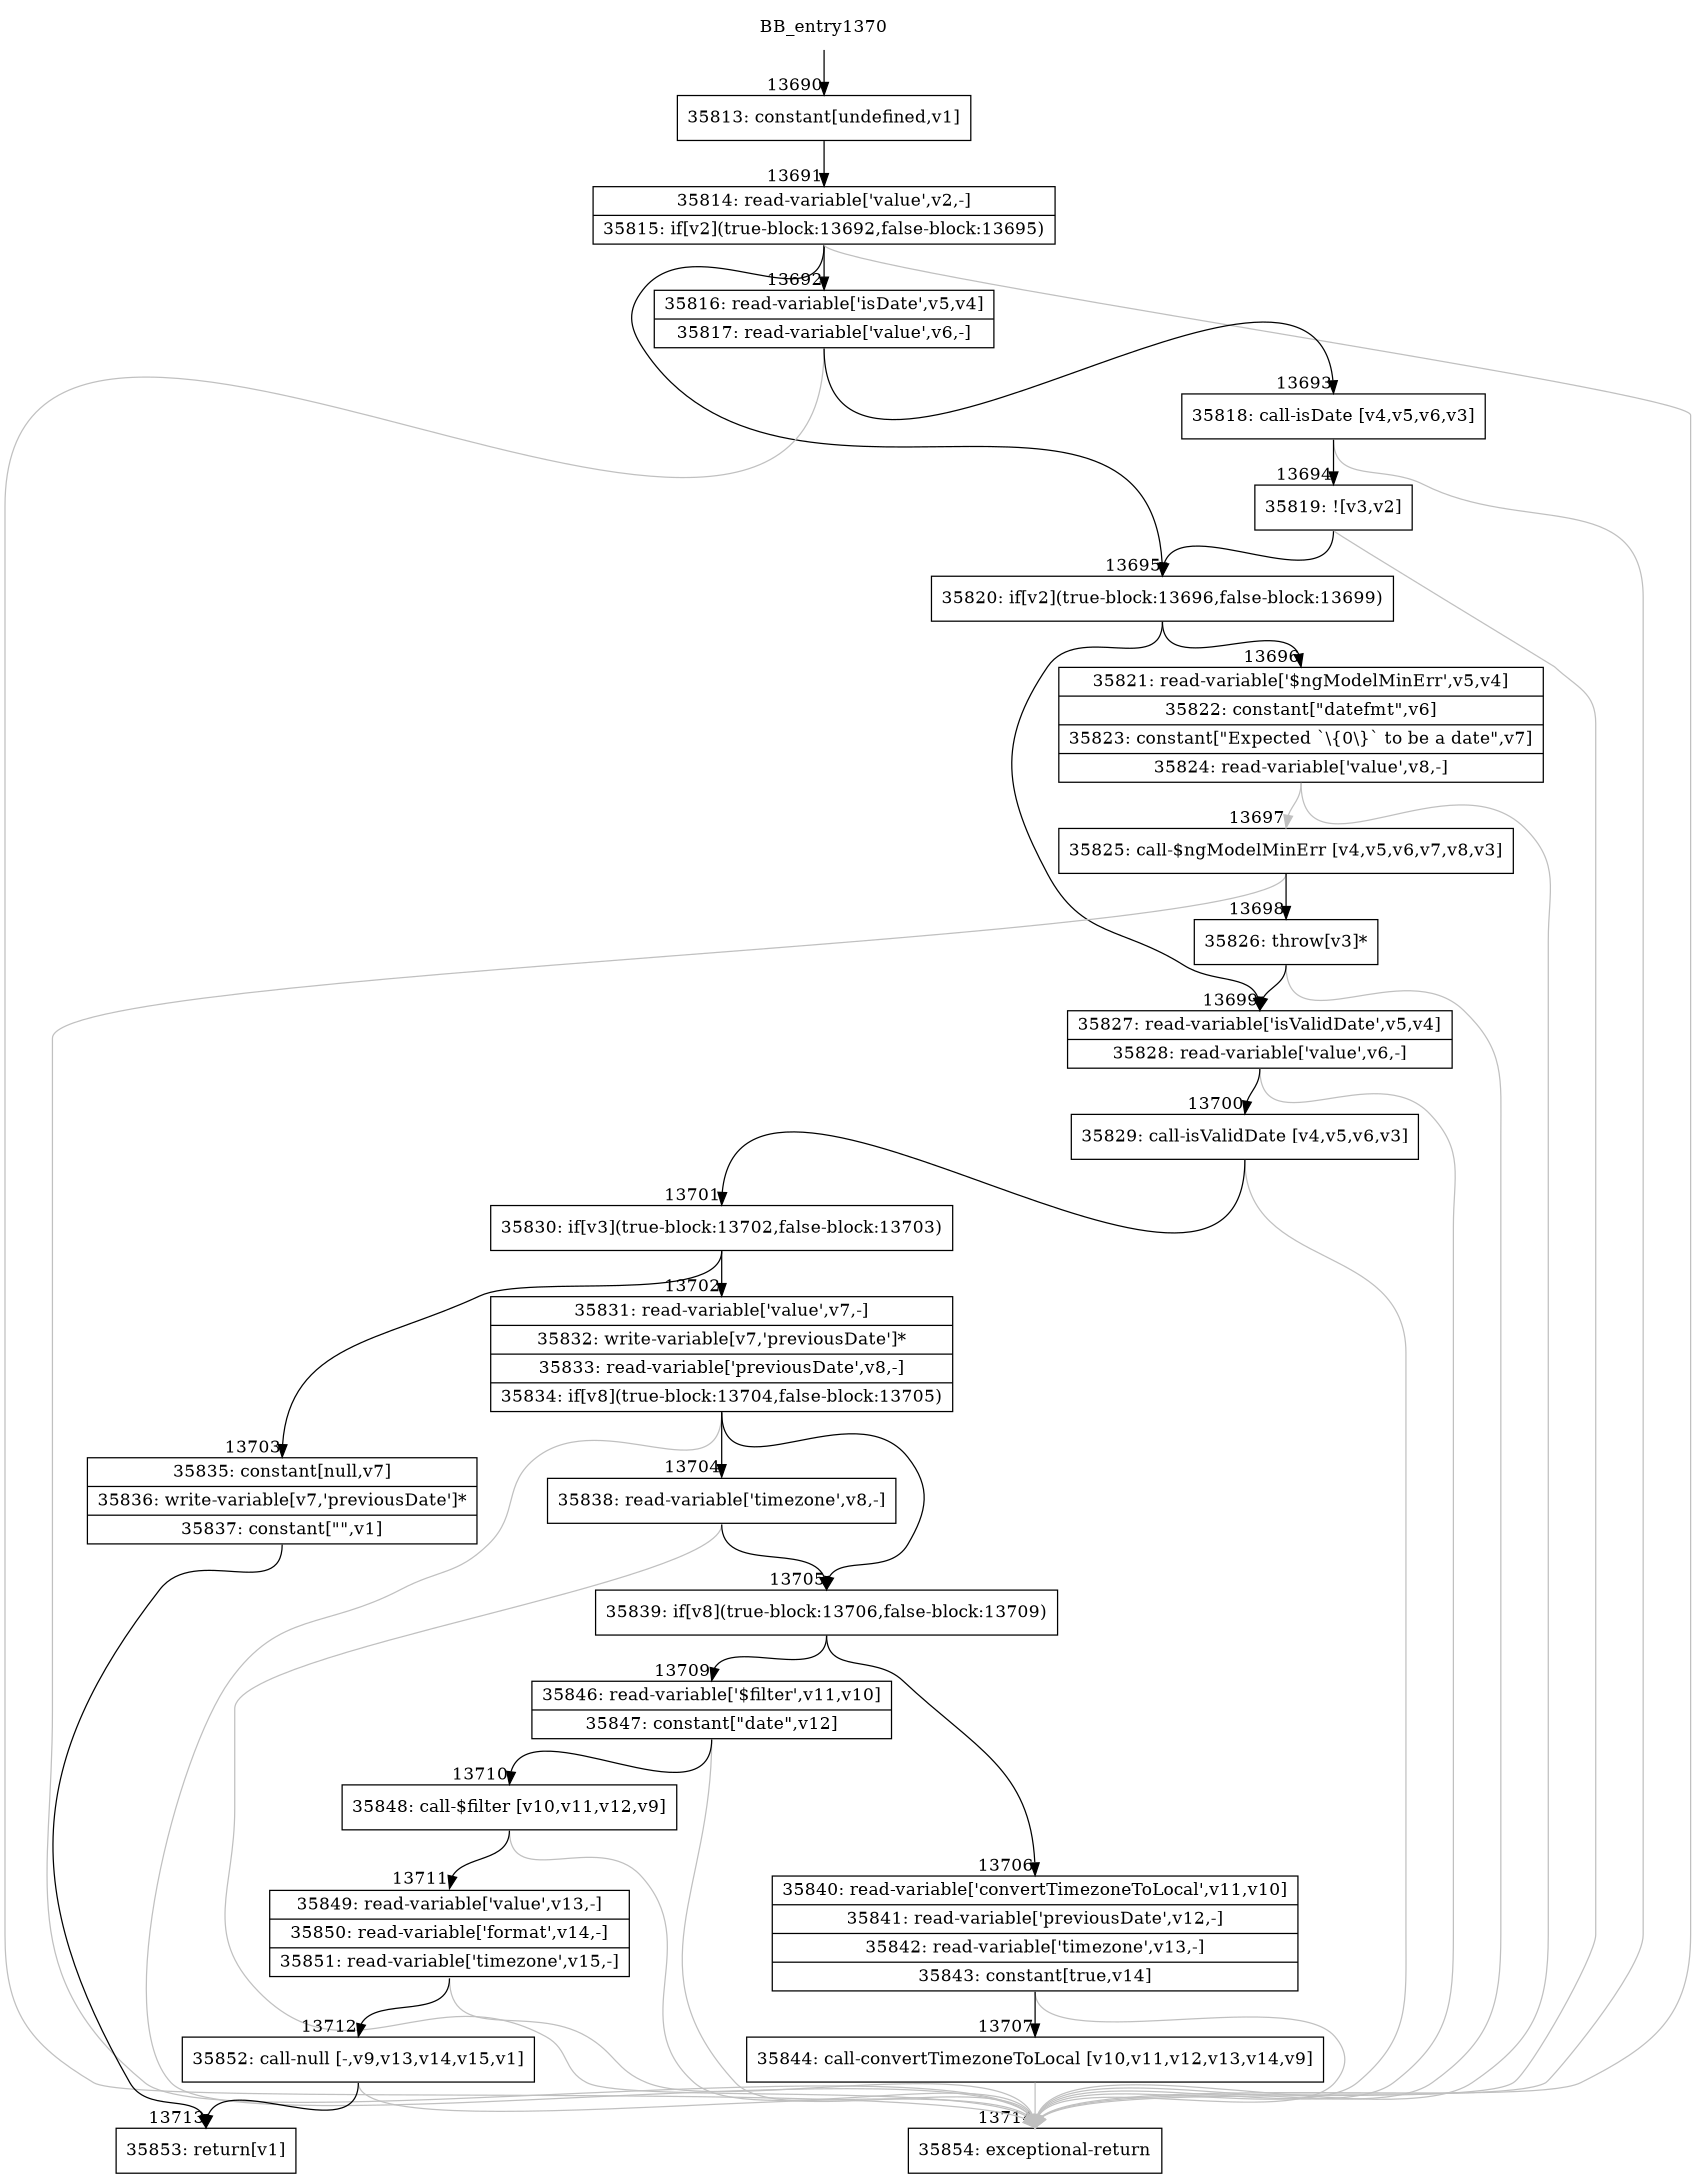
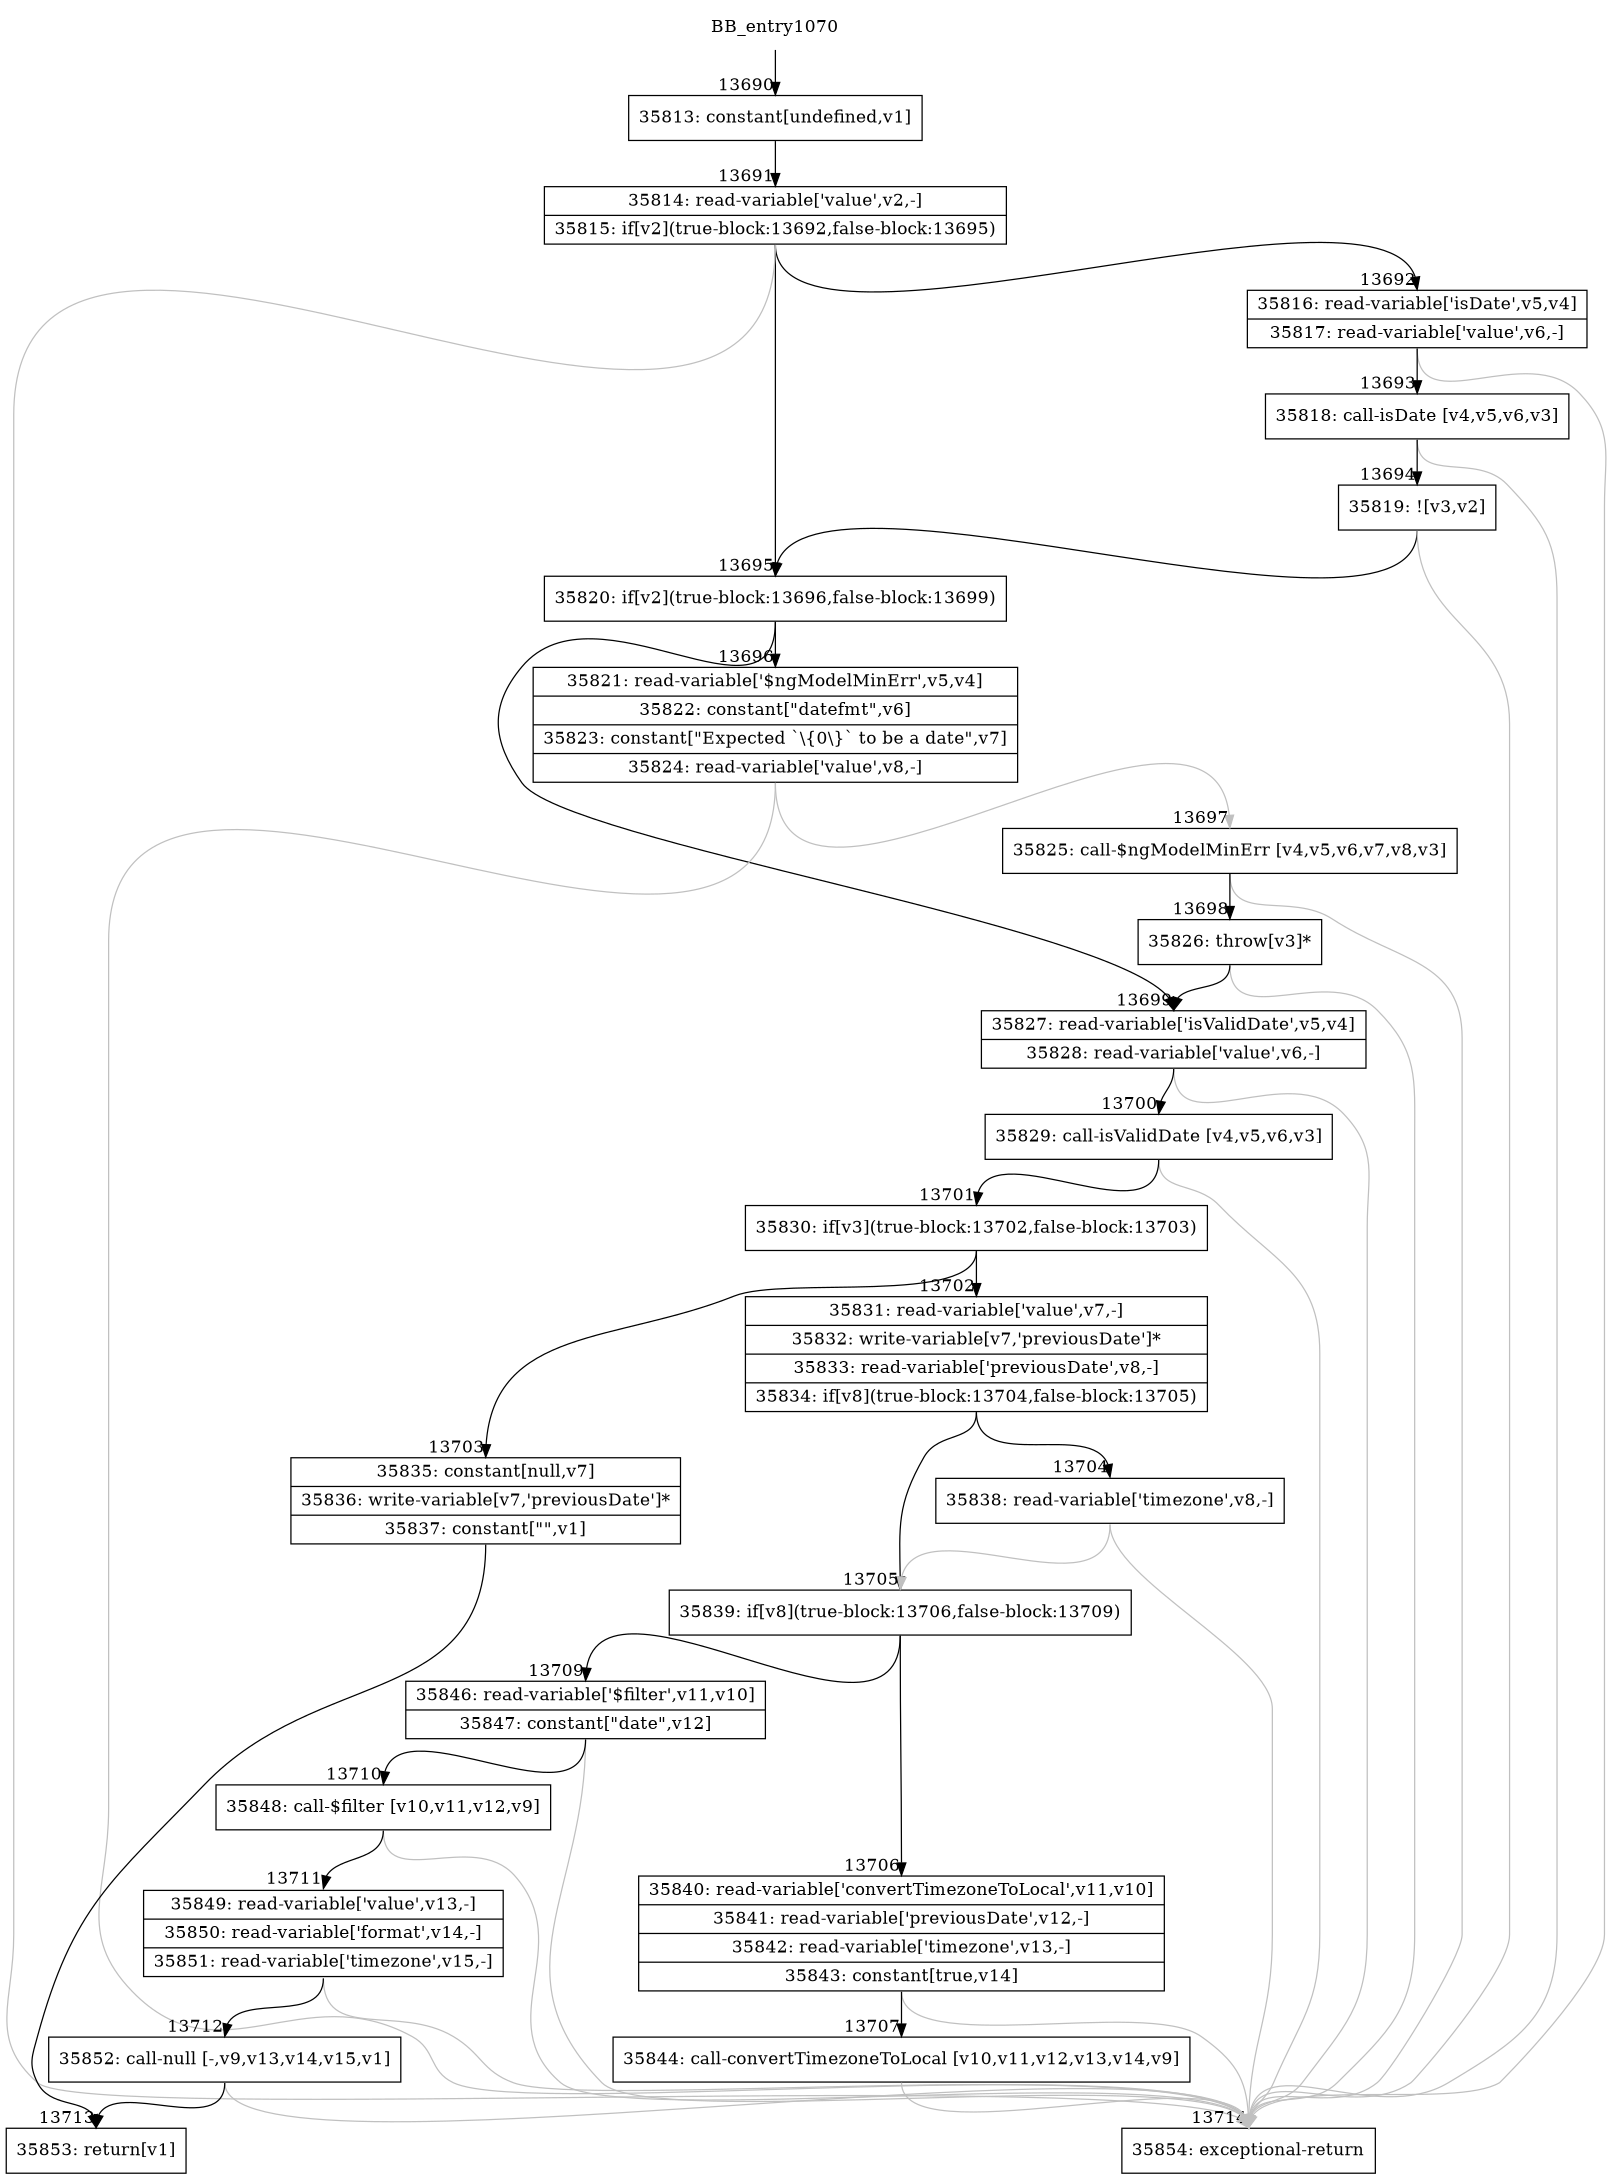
(824, 27) -> (775, 27)
(768, 1556) -> (1011, 1558)
(147, 2005) -> none
